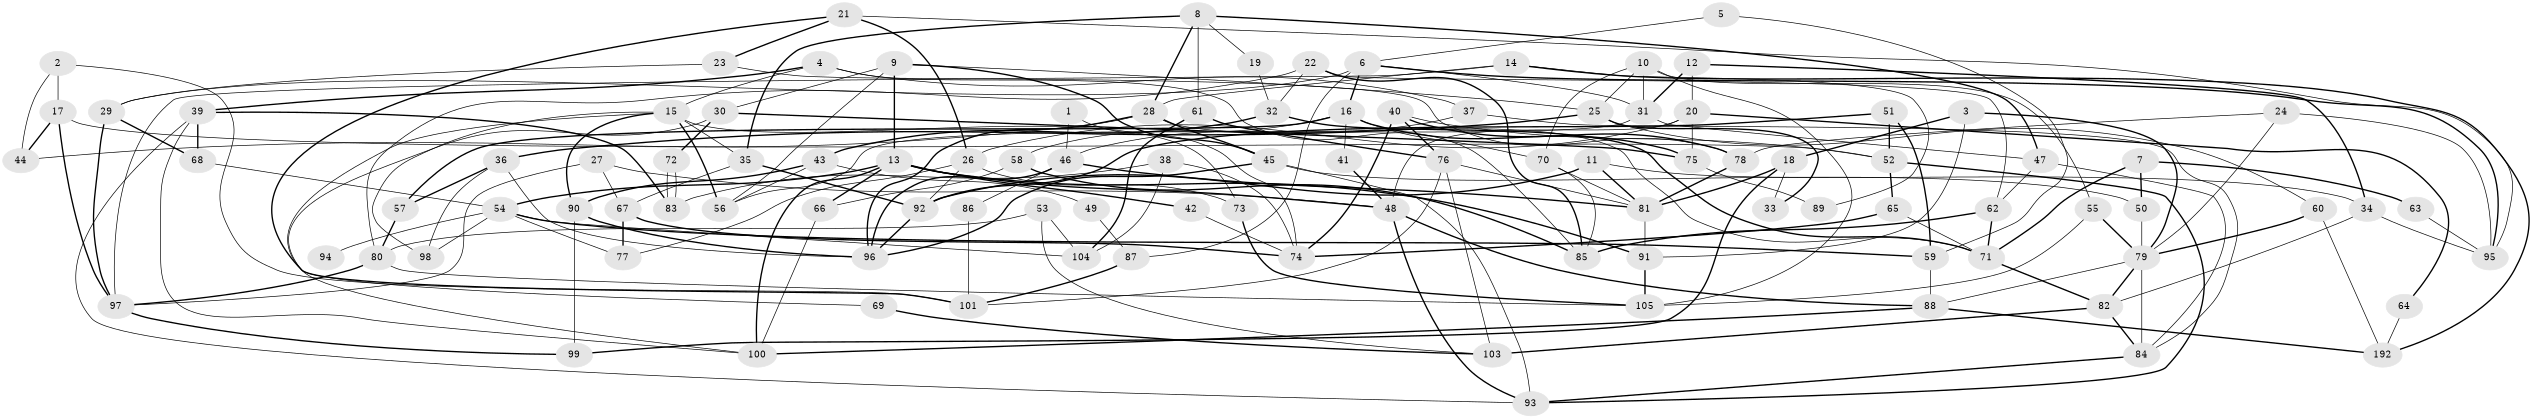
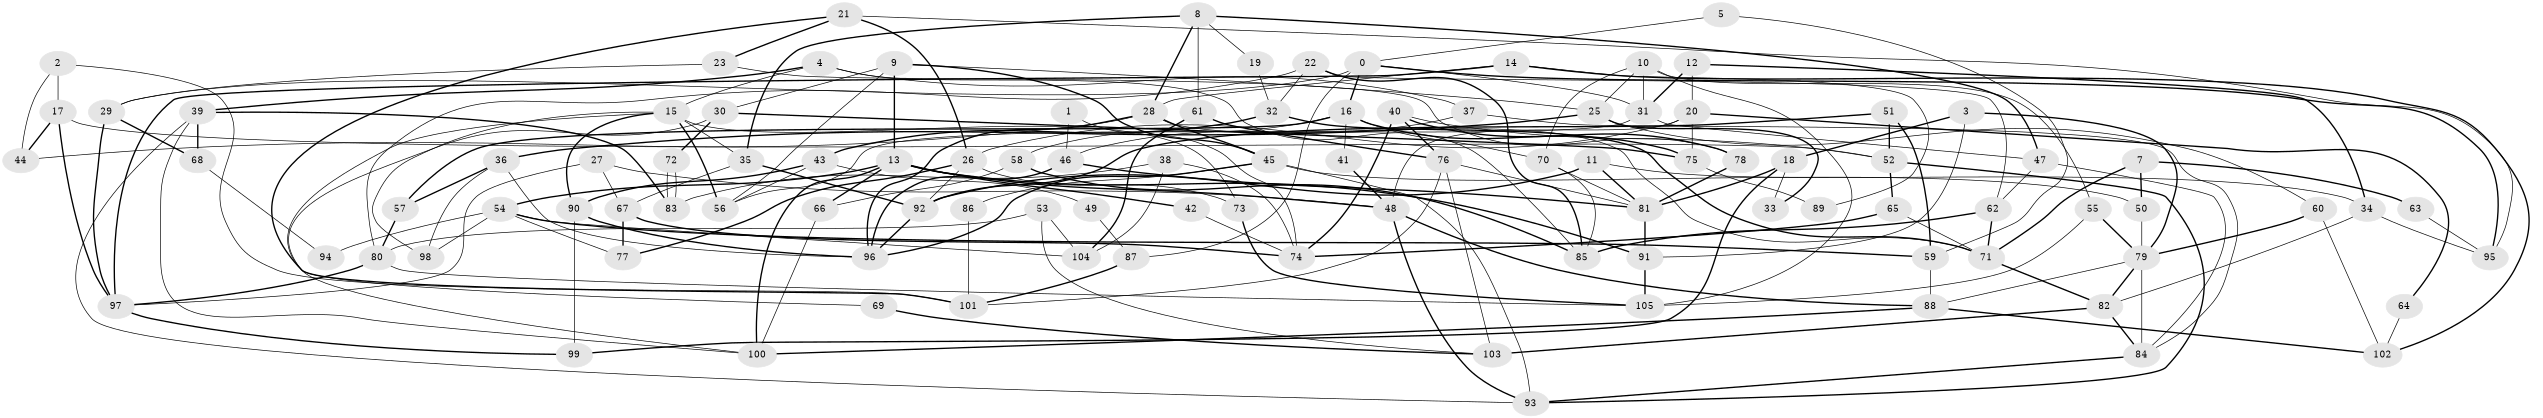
(1363, 63) -> (1363, 63)
(728, 81) -> (728, 81)
(2282, 112) -> none
(1017, 185) -> (1117, 179)
(356, 186) -> (262, 209)
(785, 201) -> (785, 201)
(1645, 234) -> (1645, 234)
(2383, 355) -> (2383, 355)
